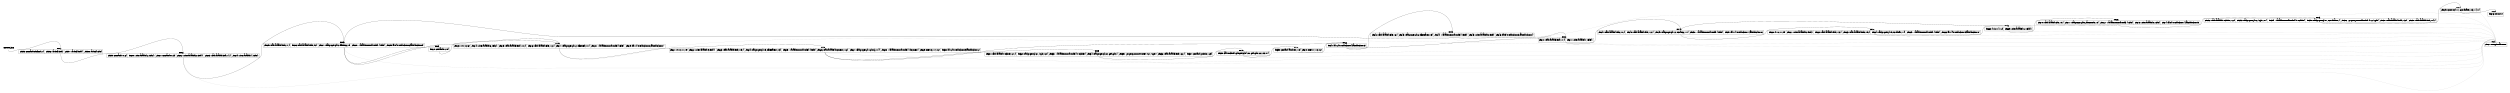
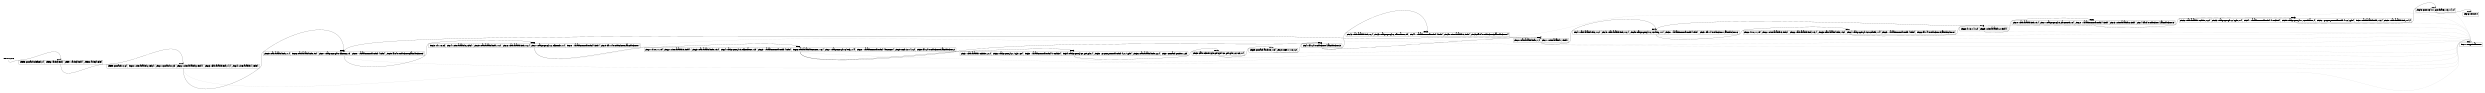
(9, 48) -> (9, 58)
(439, 49) -> none
